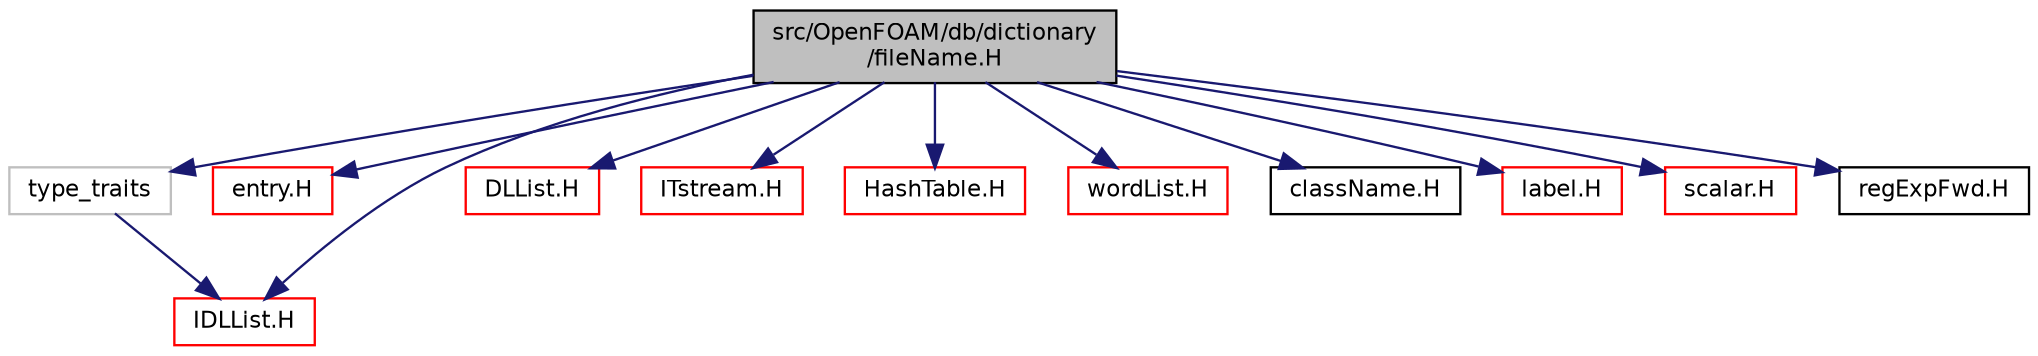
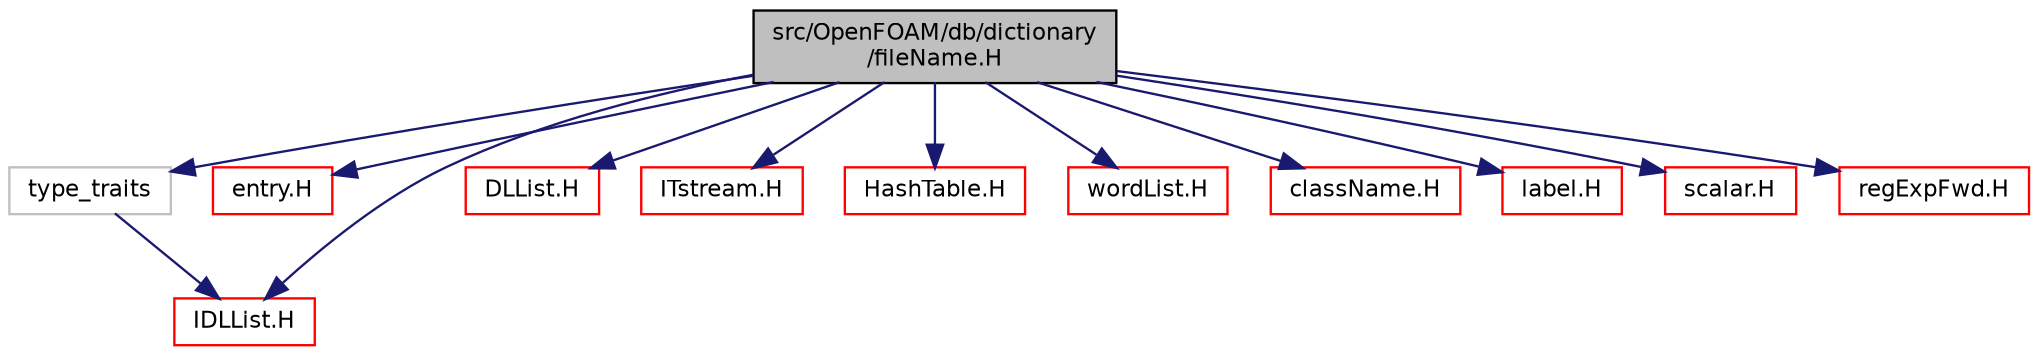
(1366, 191) -> (1366, 191)
(1934, 191) -> (1934, 191)
